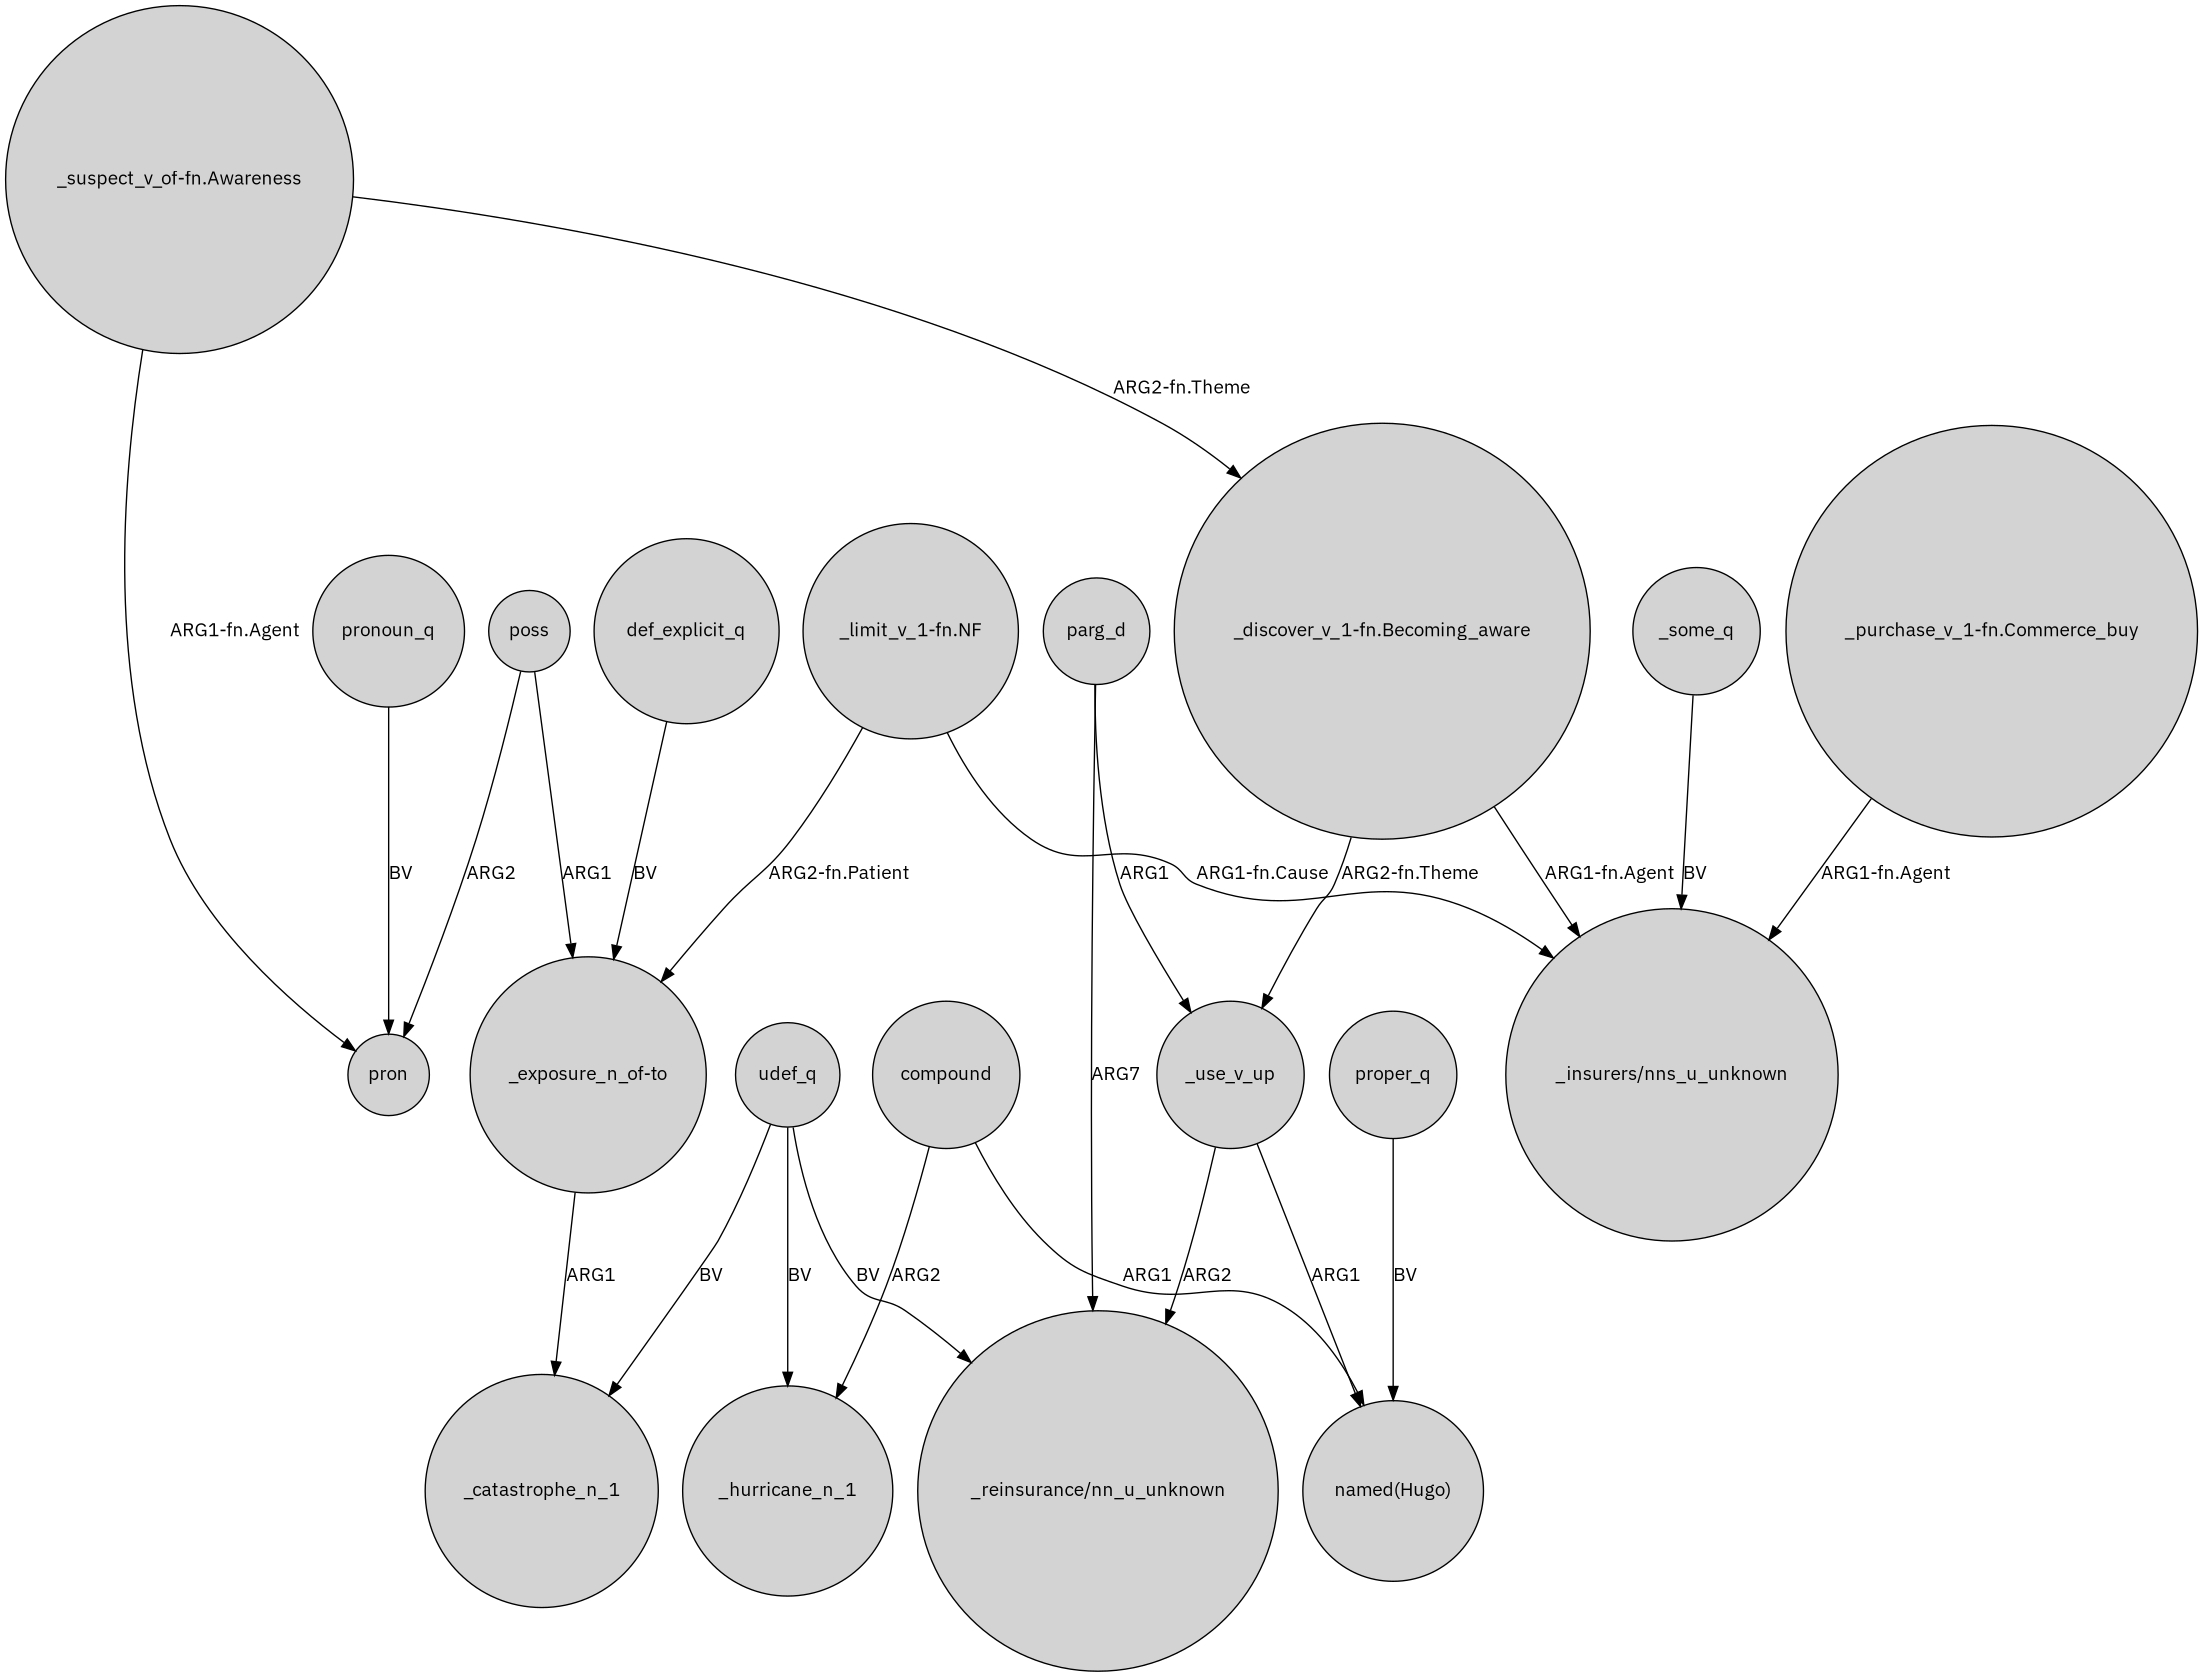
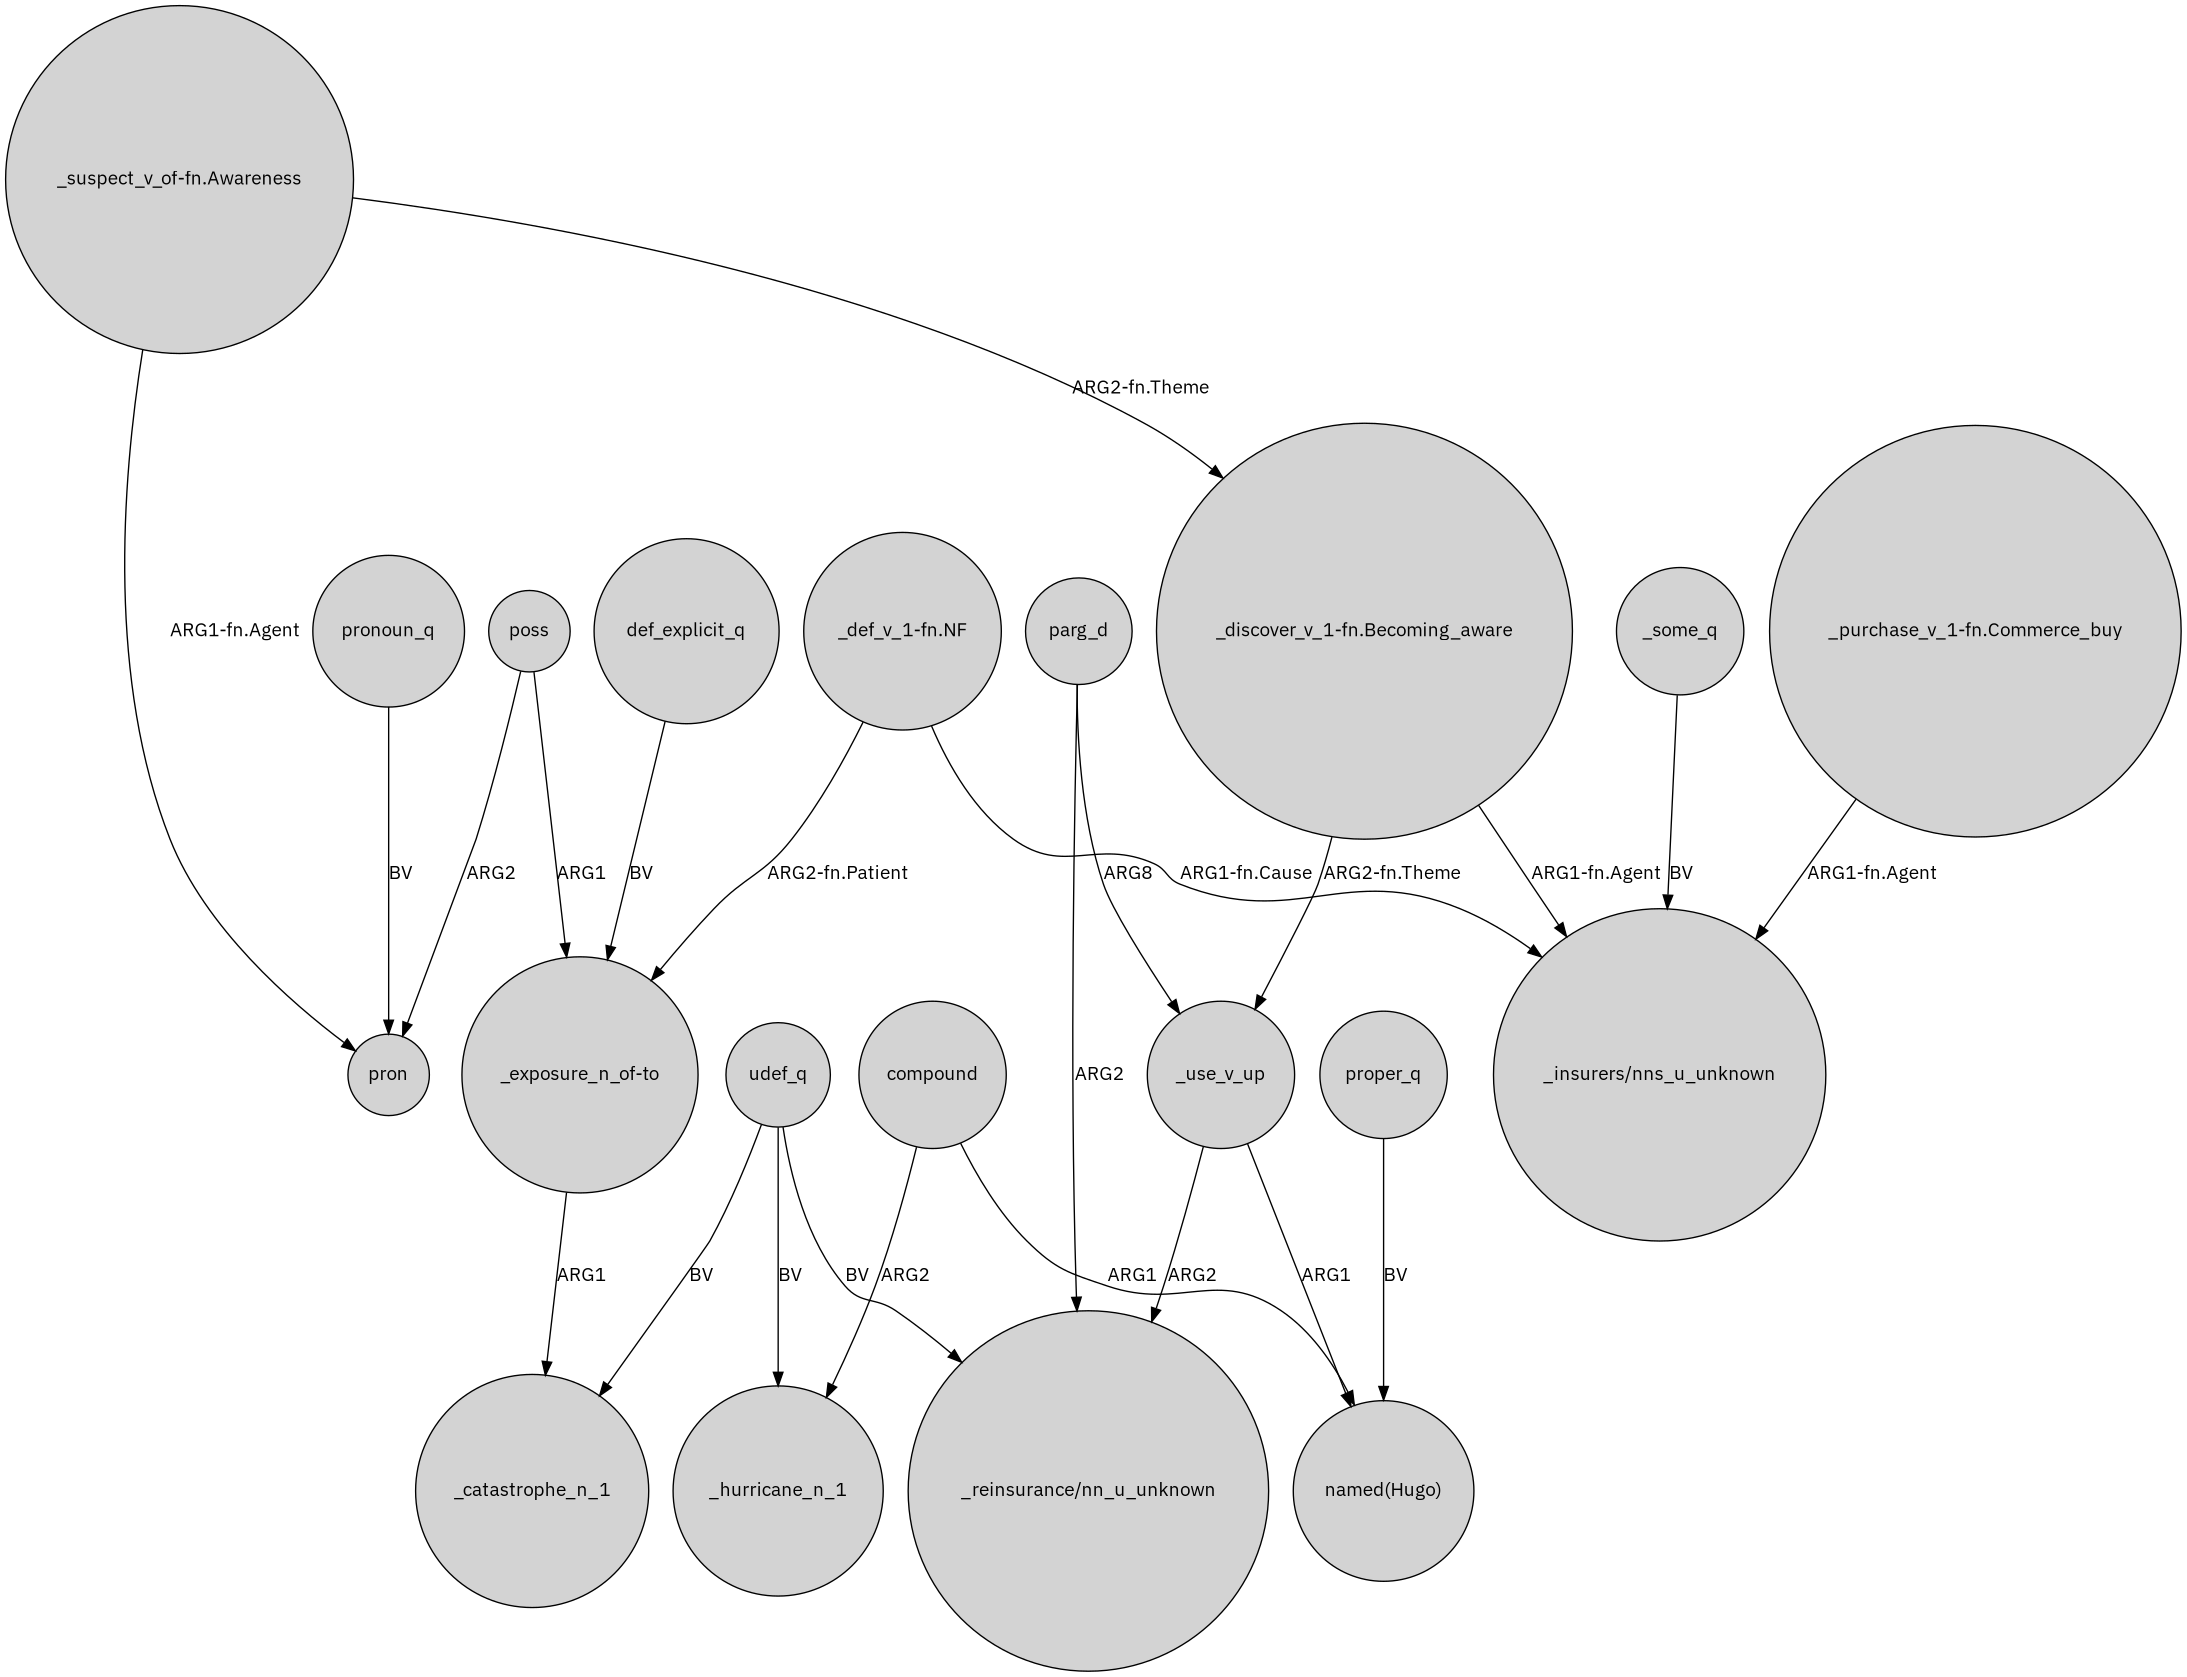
(911, 631) -> (903, 631)
(1145, 874) -> (1129, 874)
(1116, 1075) -> (1100, 1075)
